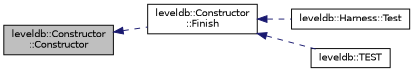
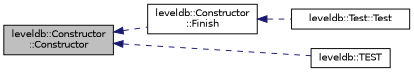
(351, 19) -> (351, 19)
(291, 42) -> (217, 50)
